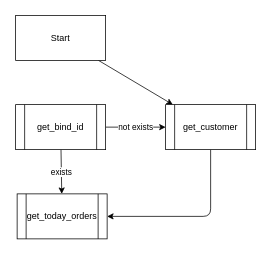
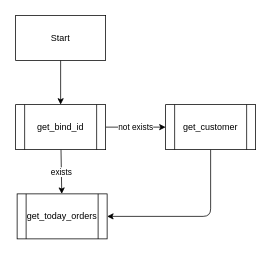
(133, 81) -> (60, 80)
